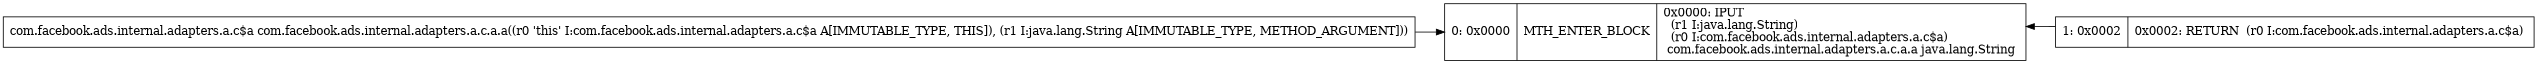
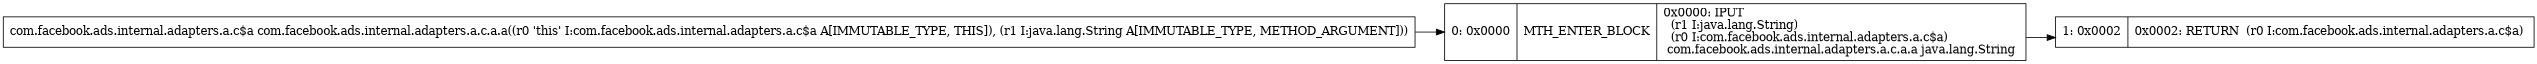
(2045, 27) -> (2037, 38)
